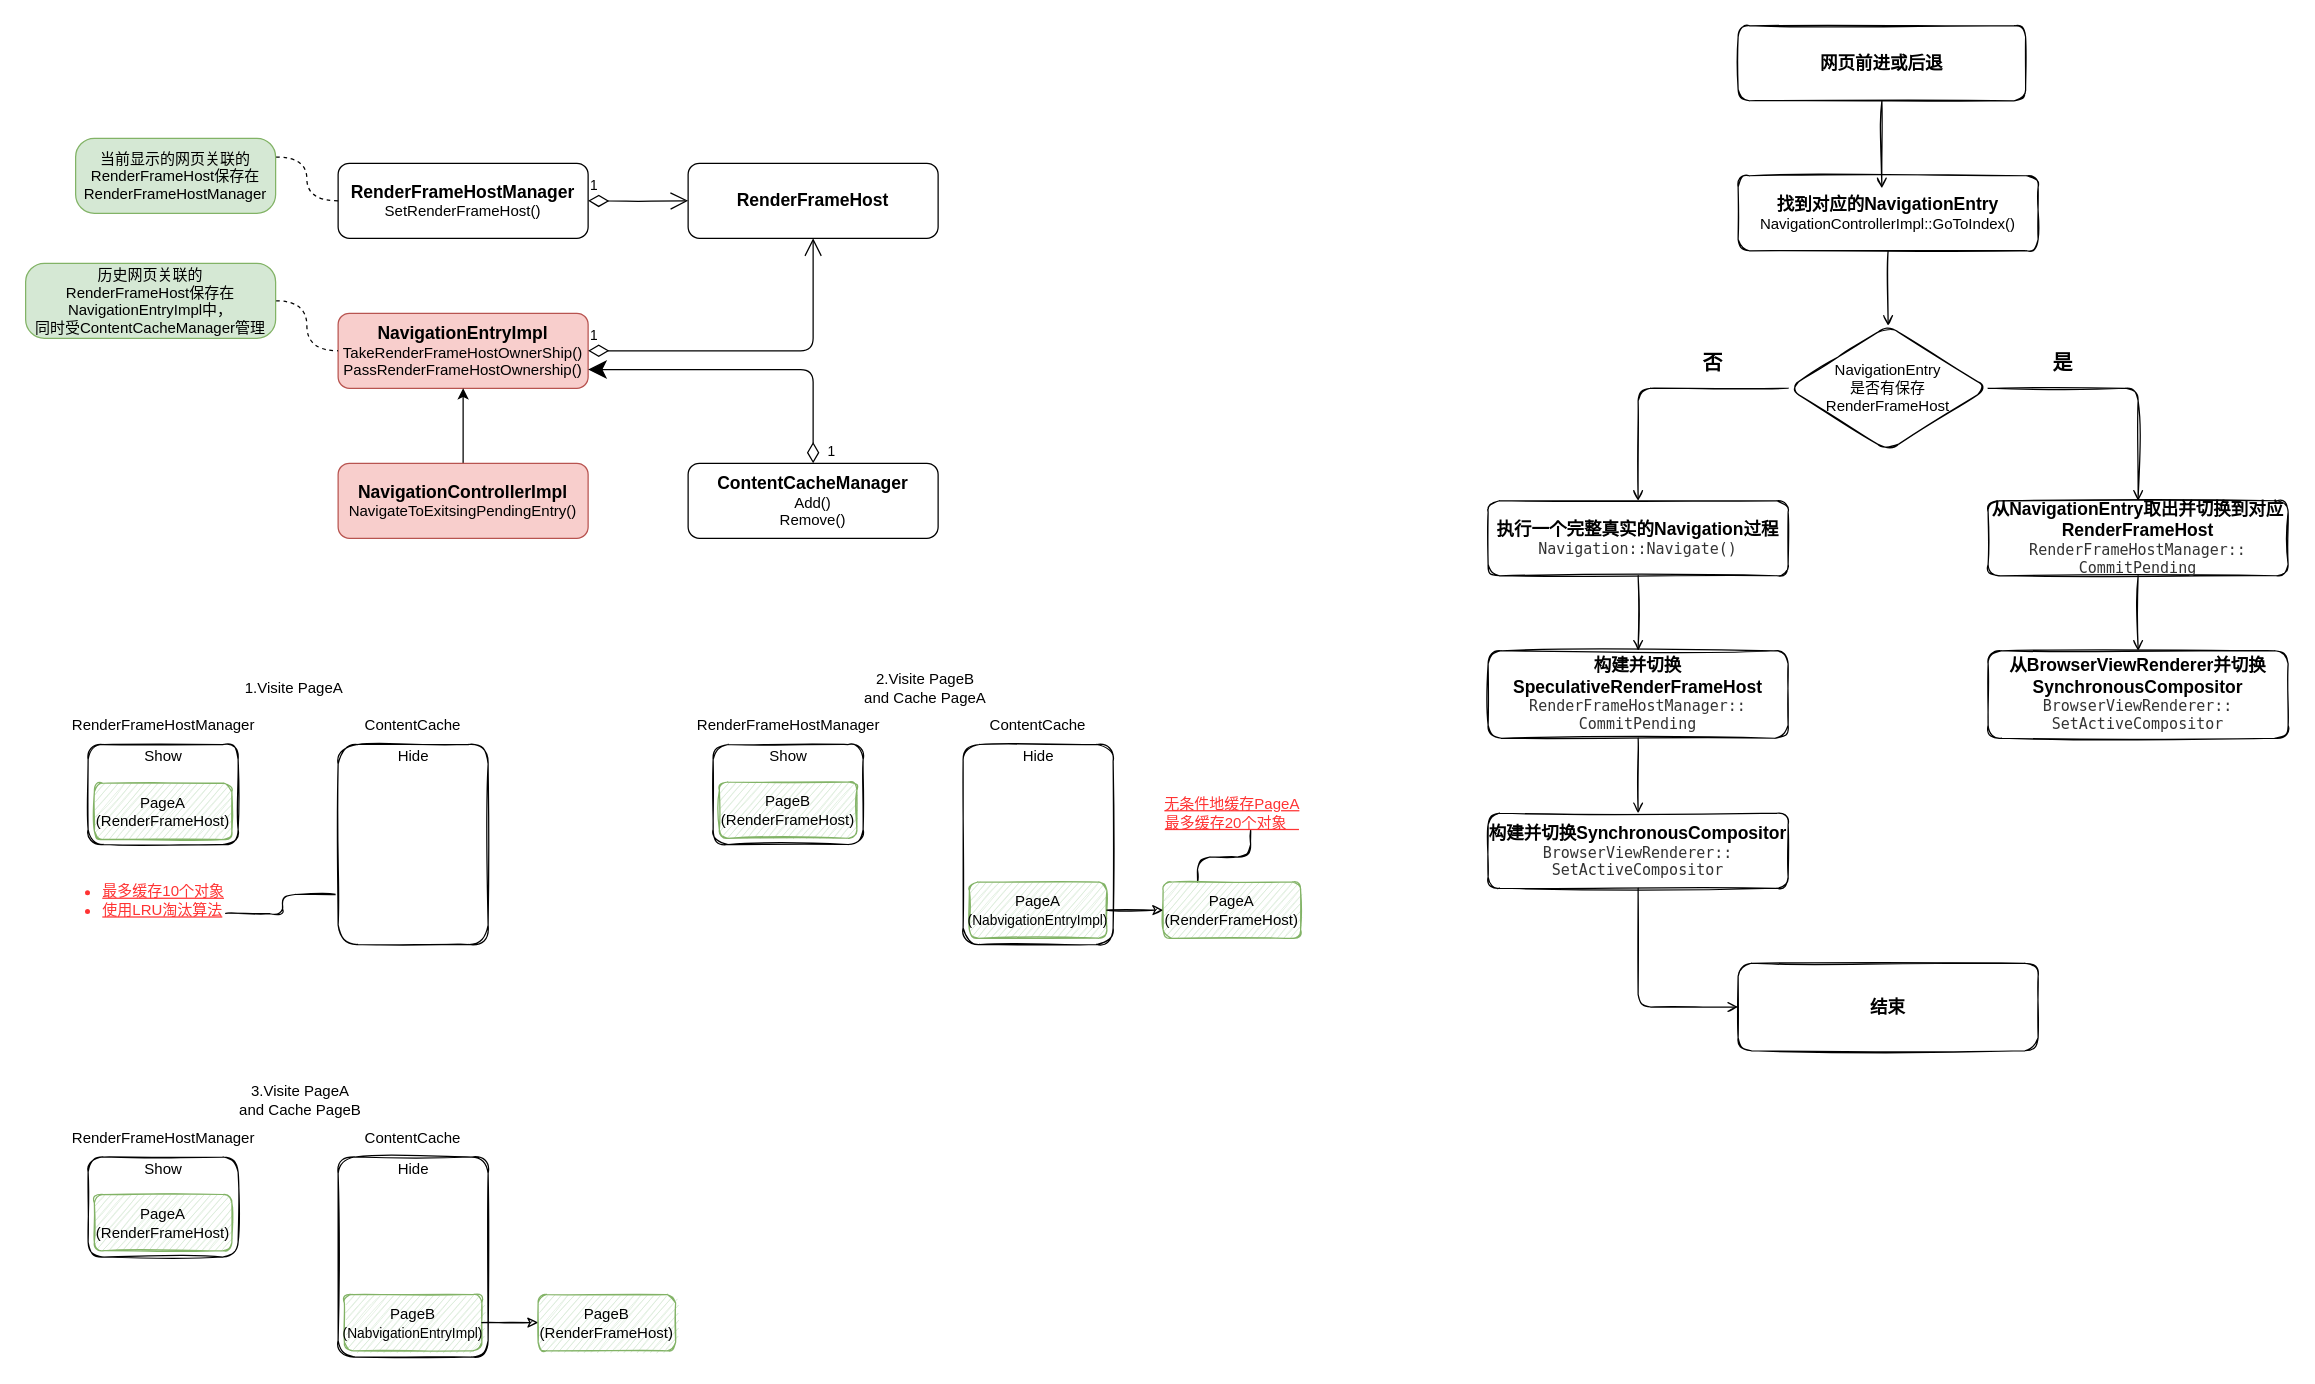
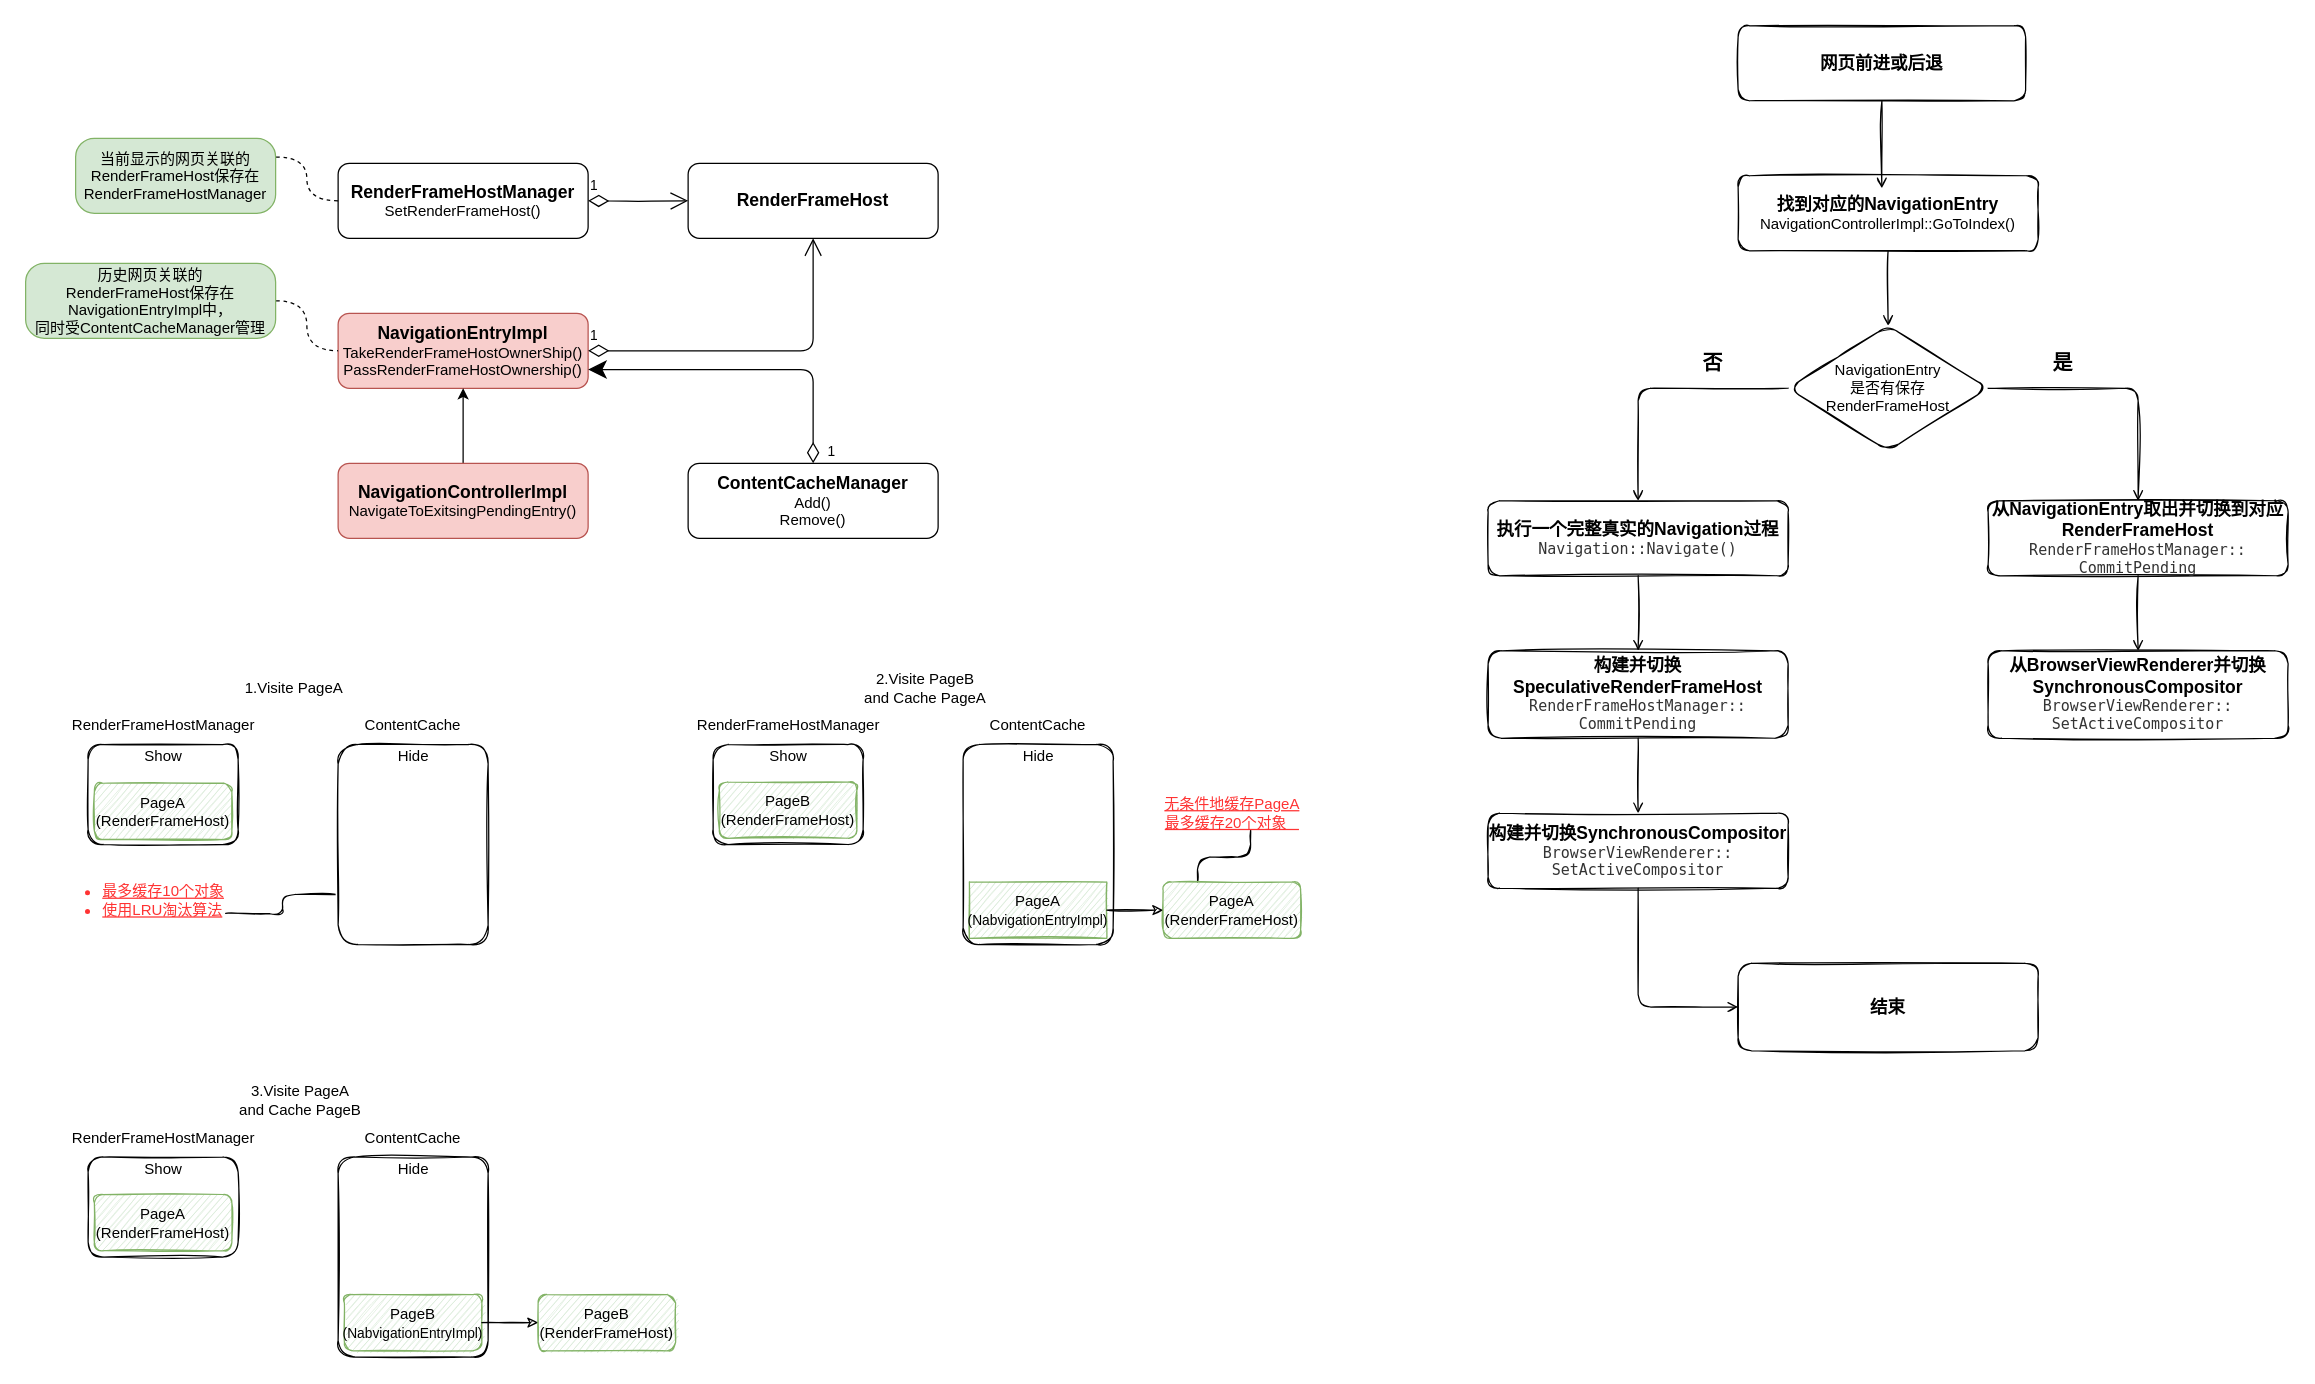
(1038, 910) -> (1038, 910)
